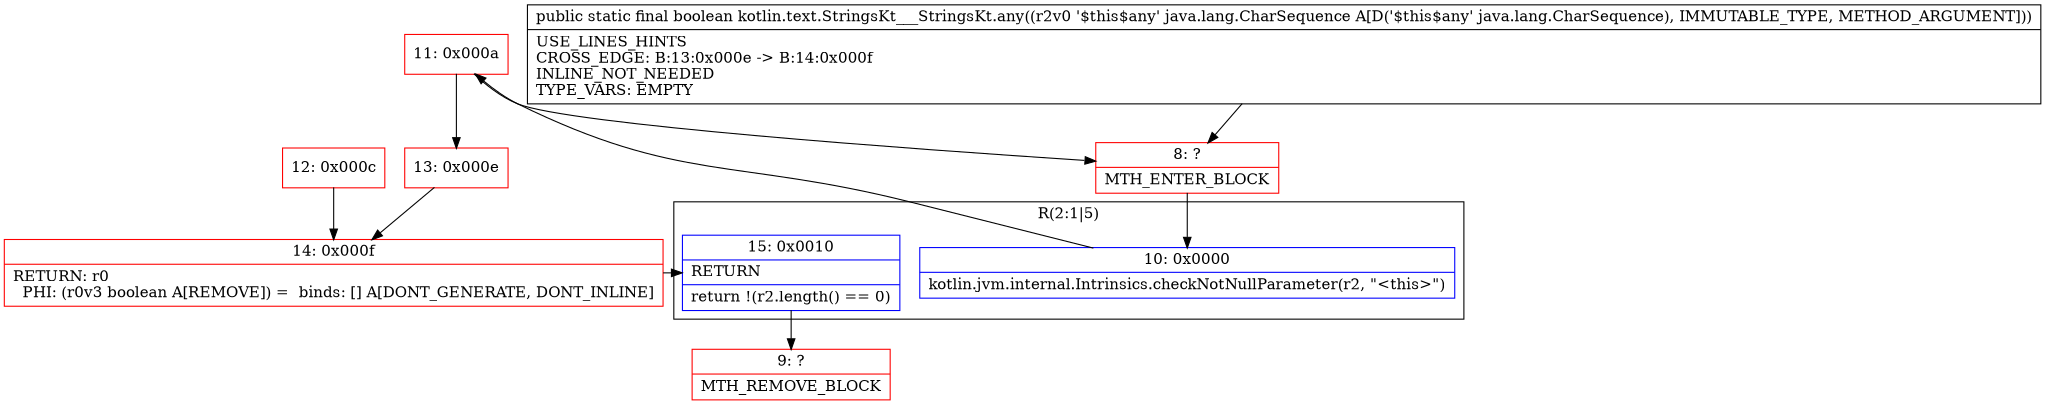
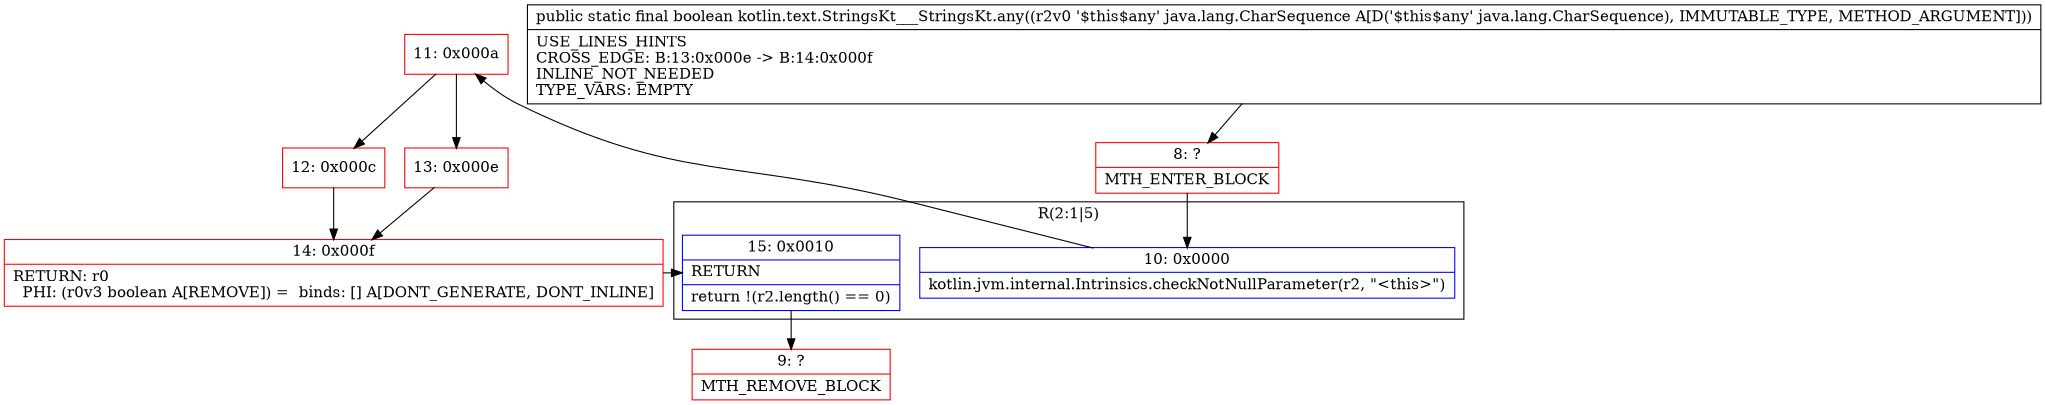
(774, 137) -> (399, 107)
